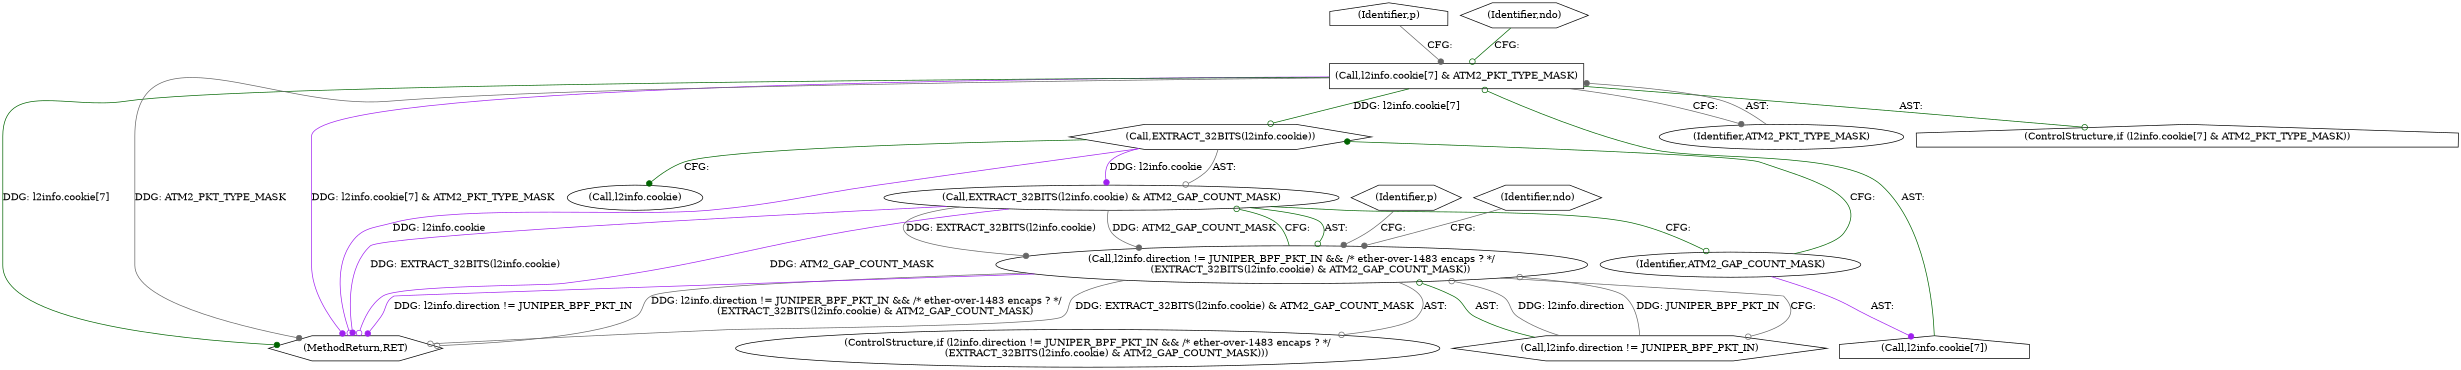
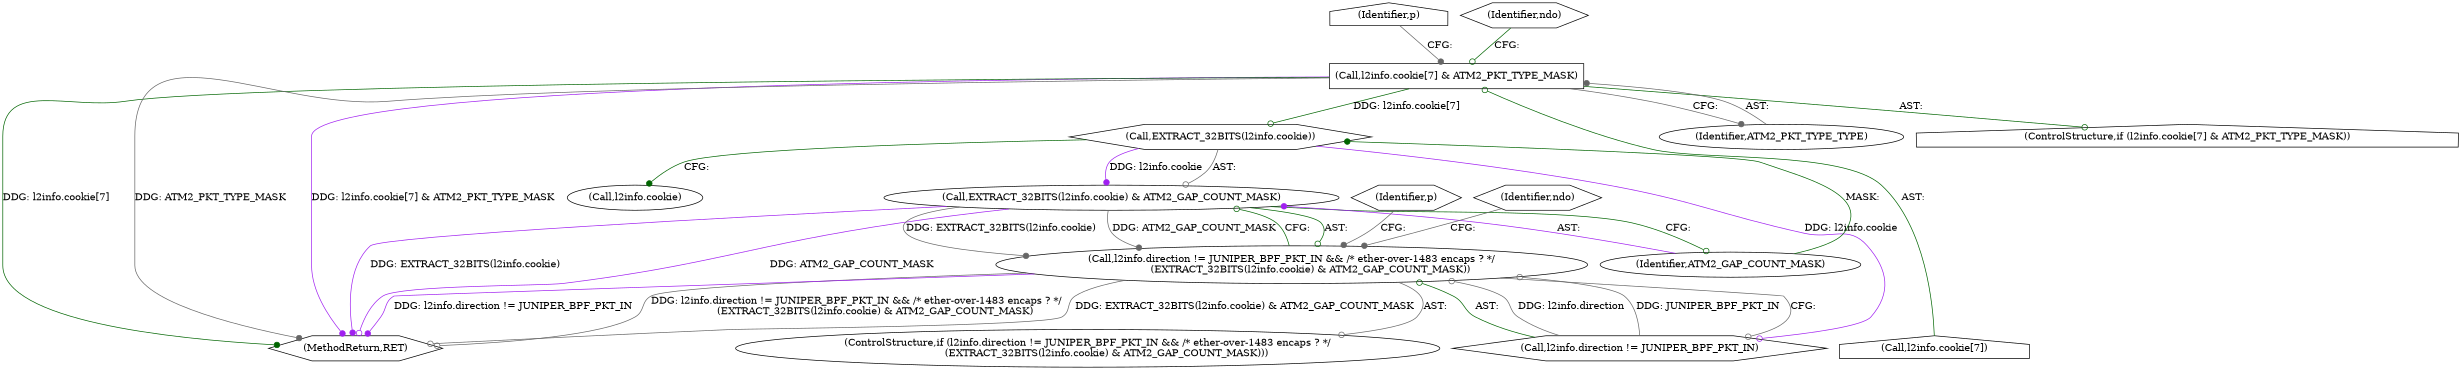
(1781, 137) -> (1781, 137)
(1864, 198) -> (1864, 198)
(699, 211) -> (1689, 203)
(1842, 302) -> (1482, 223)
